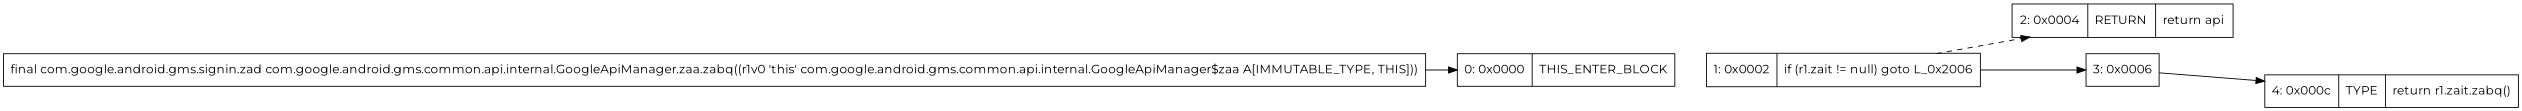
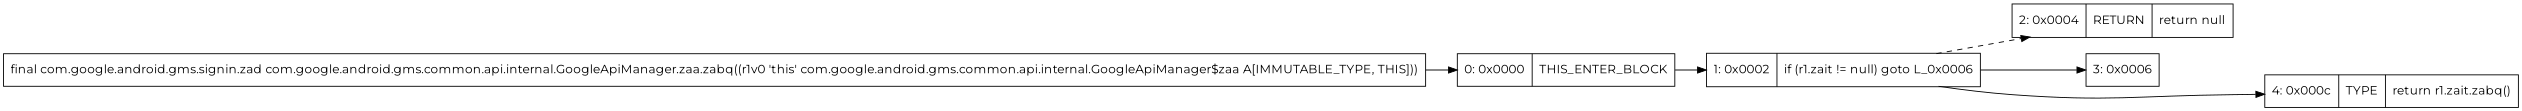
(2193, 20) -> (2193, 20)
none -> (1686, 70)
(1878, 70) -> (1879, 70)
(2208, 77) -> (2097, 98)
